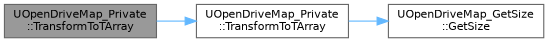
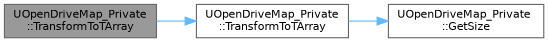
(466, 21) -> (466, 21)
